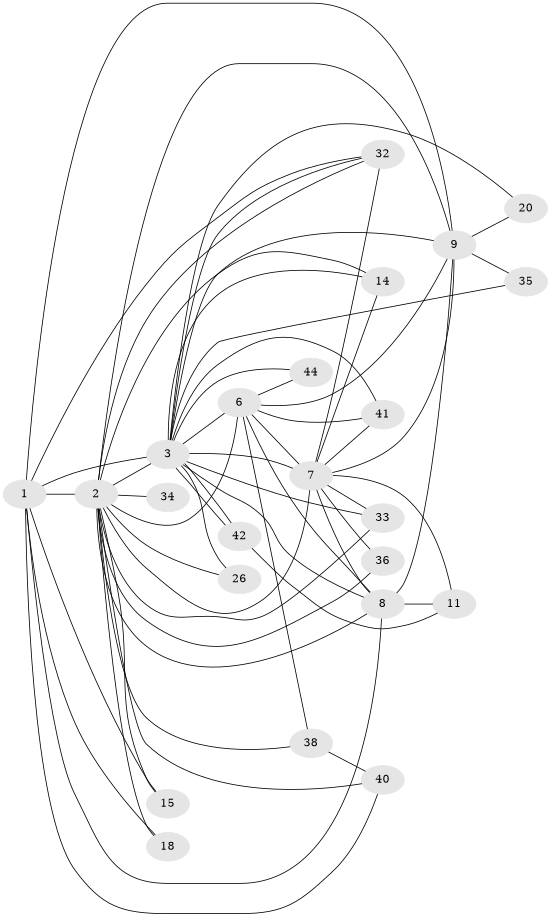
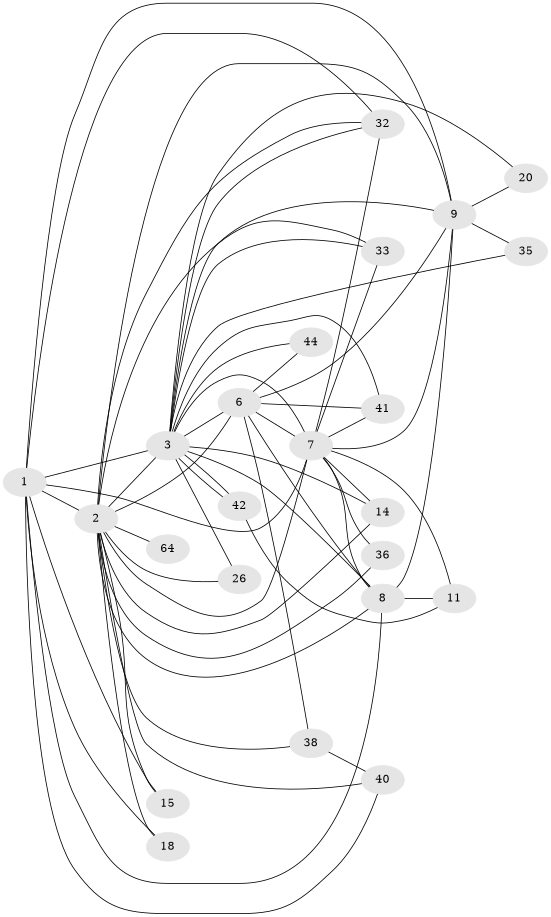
(168, 497) -> (168, 549)
none -> (194, 522)
